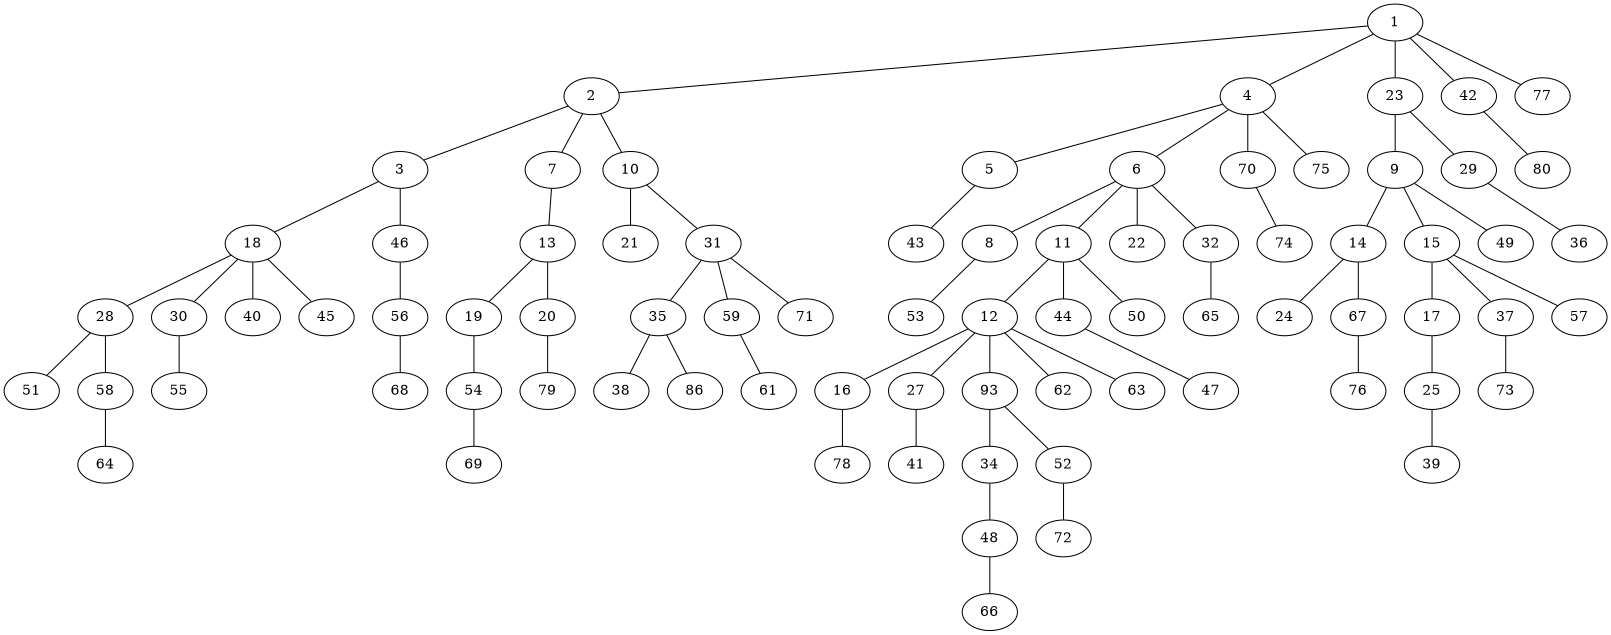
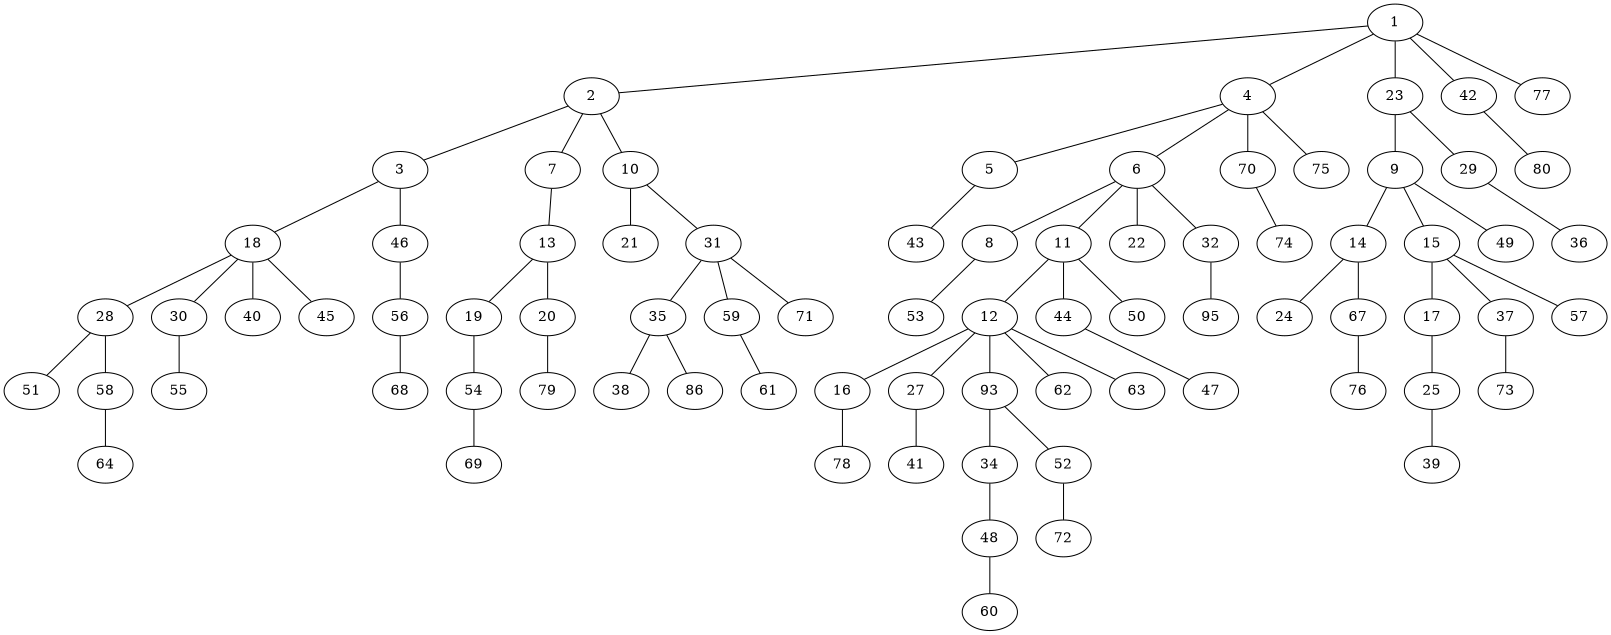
(1211, 317) -> (1211, 317)
(990, 612) -> (990, 612)
